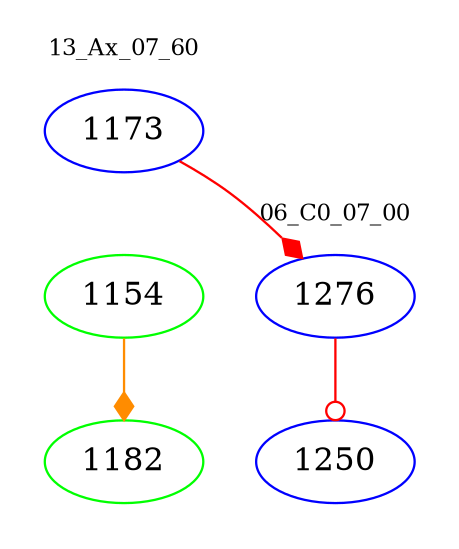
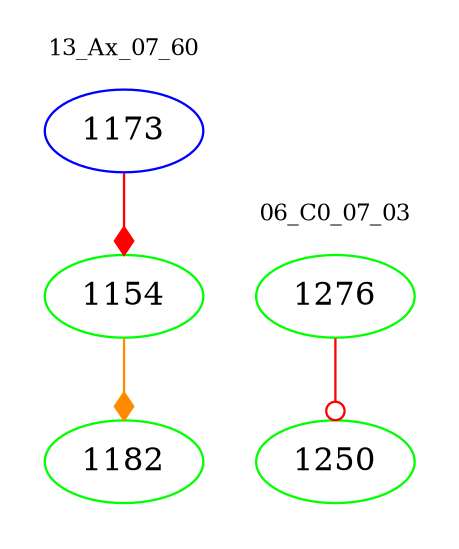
(253, 212) -> (124, 200)
(335, 215) -> (335, 215)
(335, 296) -> (335, 296)
(335, 462) -> (335, 462)
